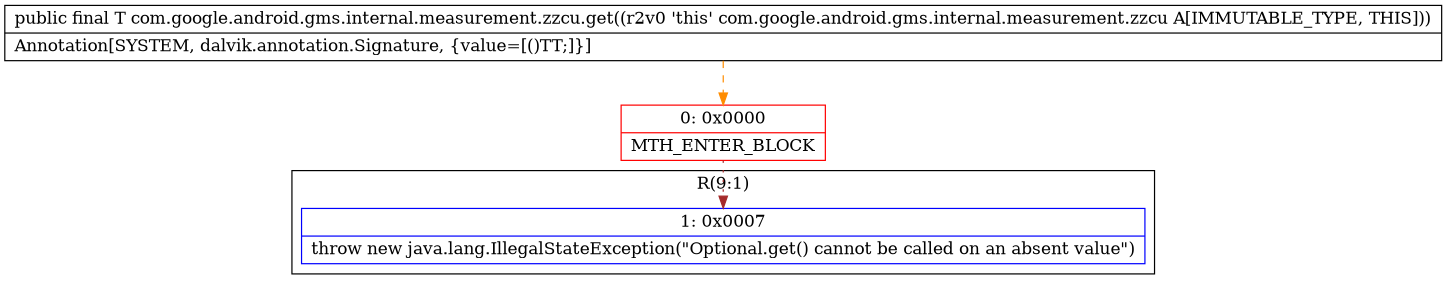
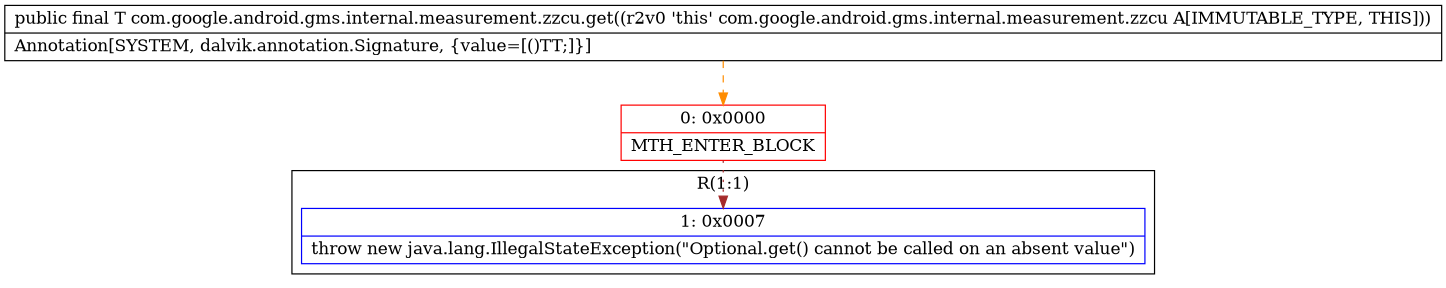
(723, 184) -> (723, 184)
